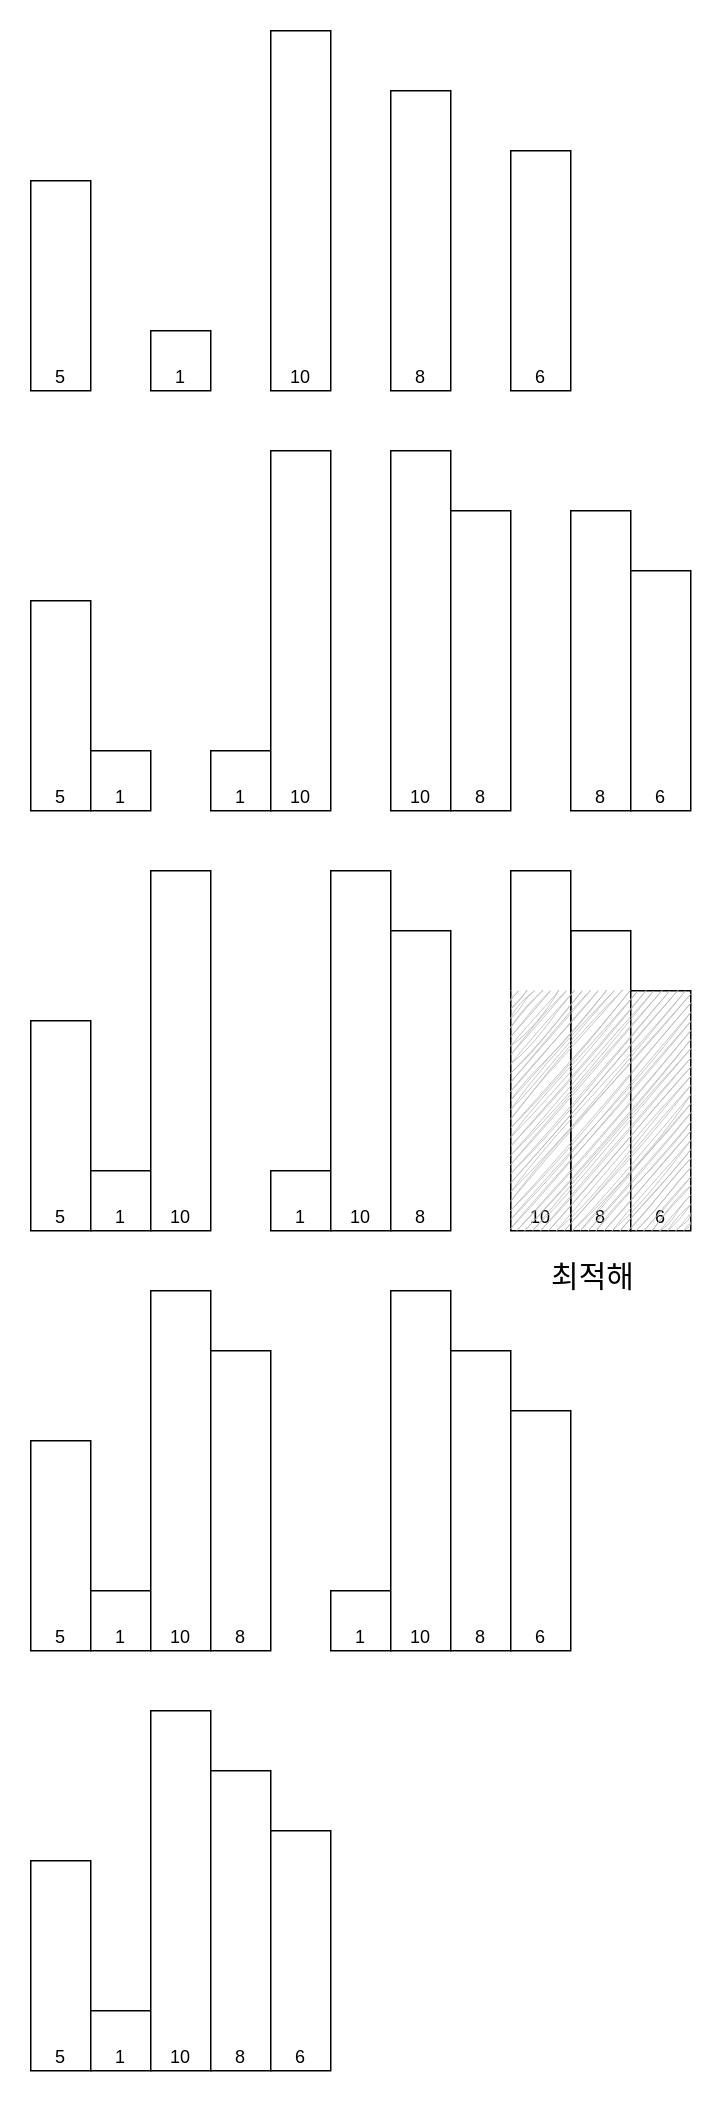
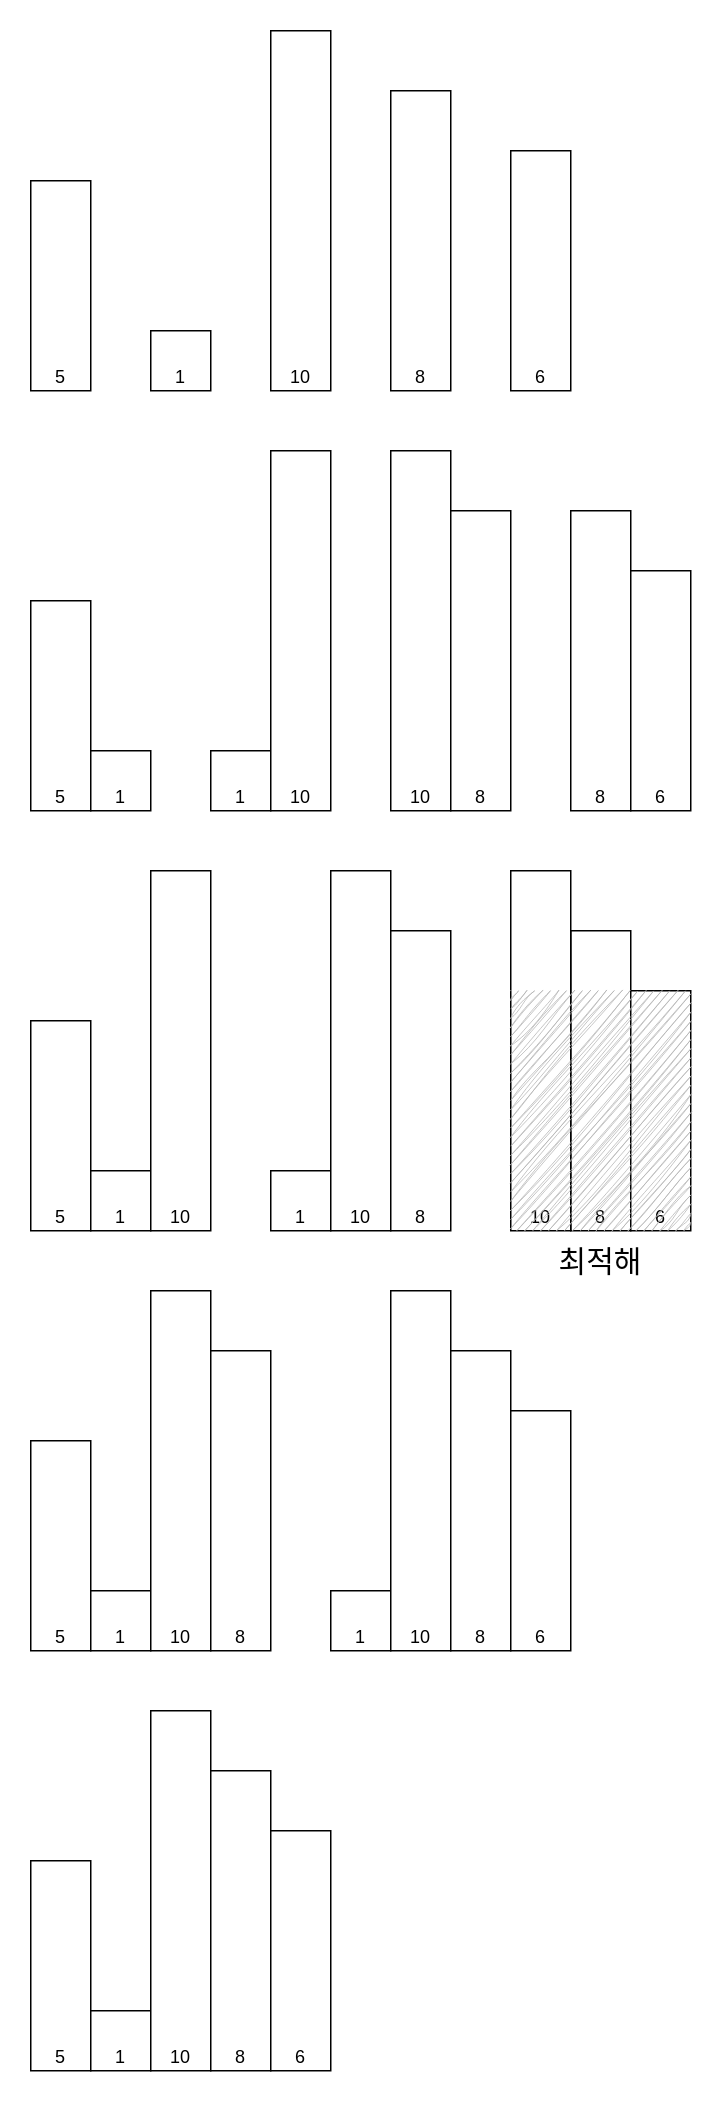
(593, 1276) -> (601, 1261)
